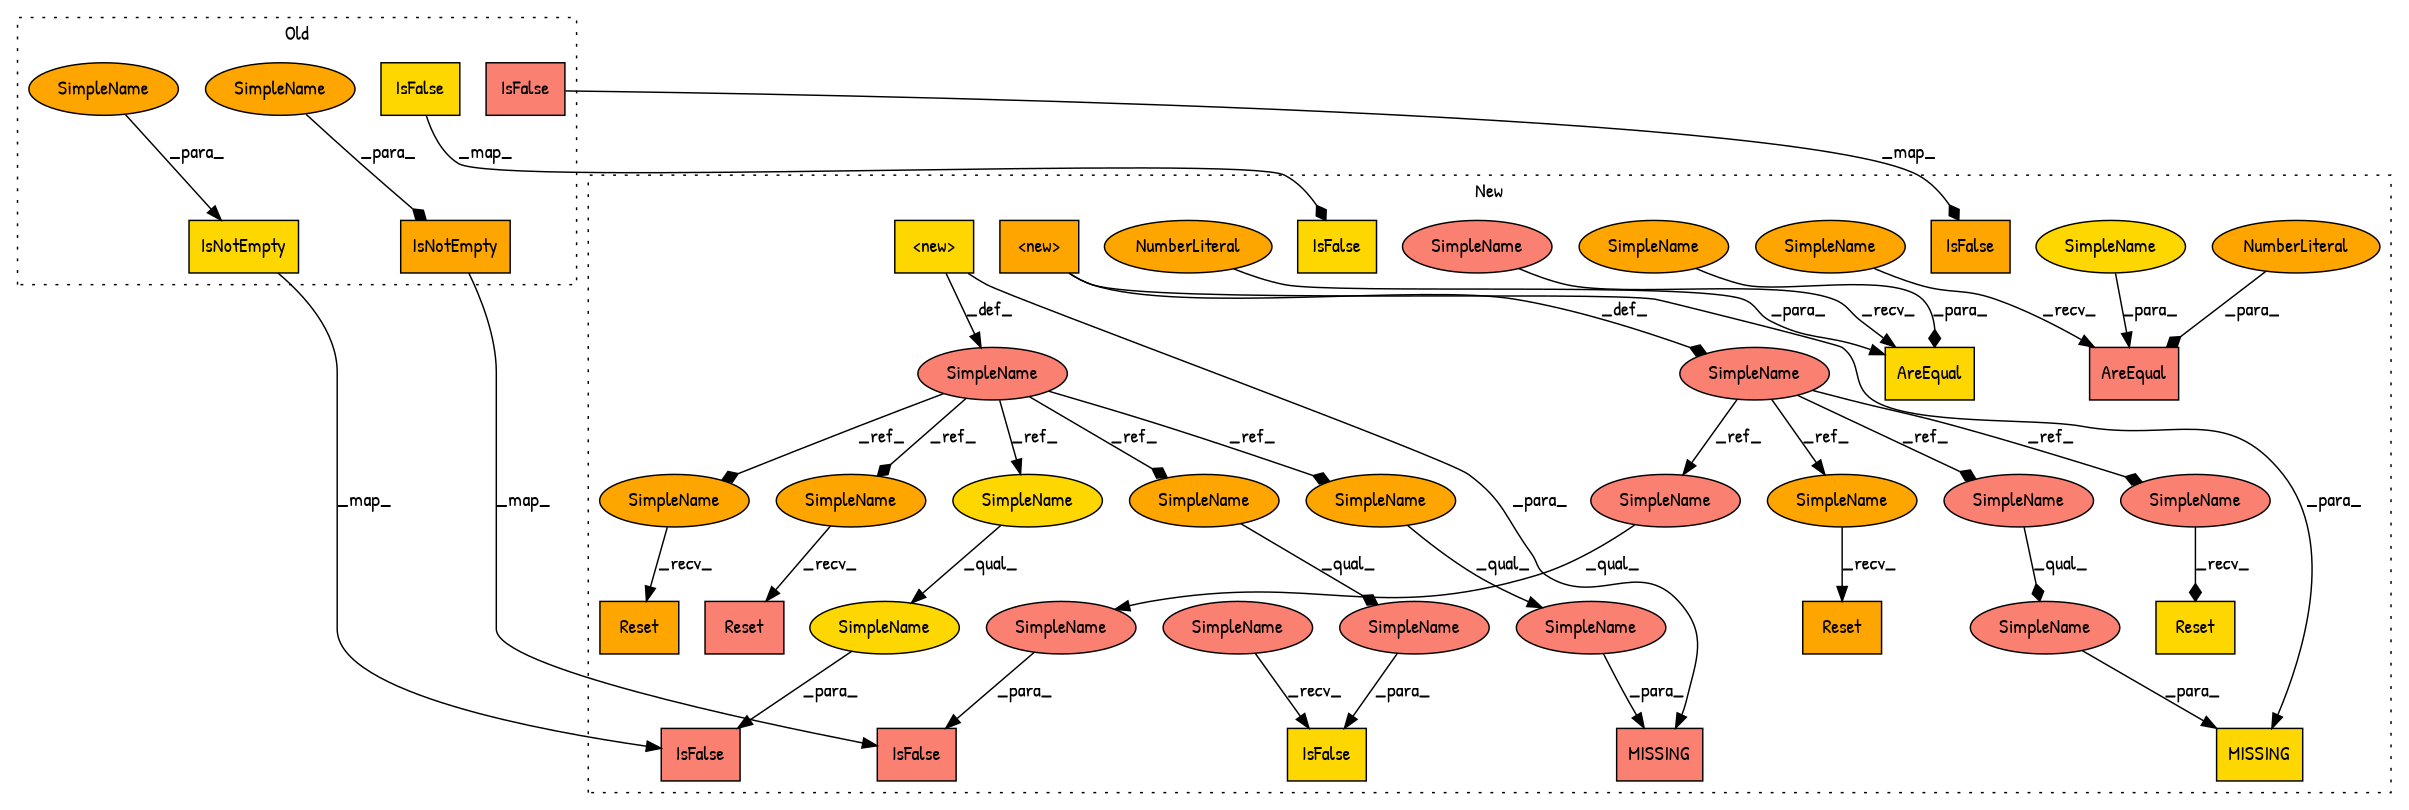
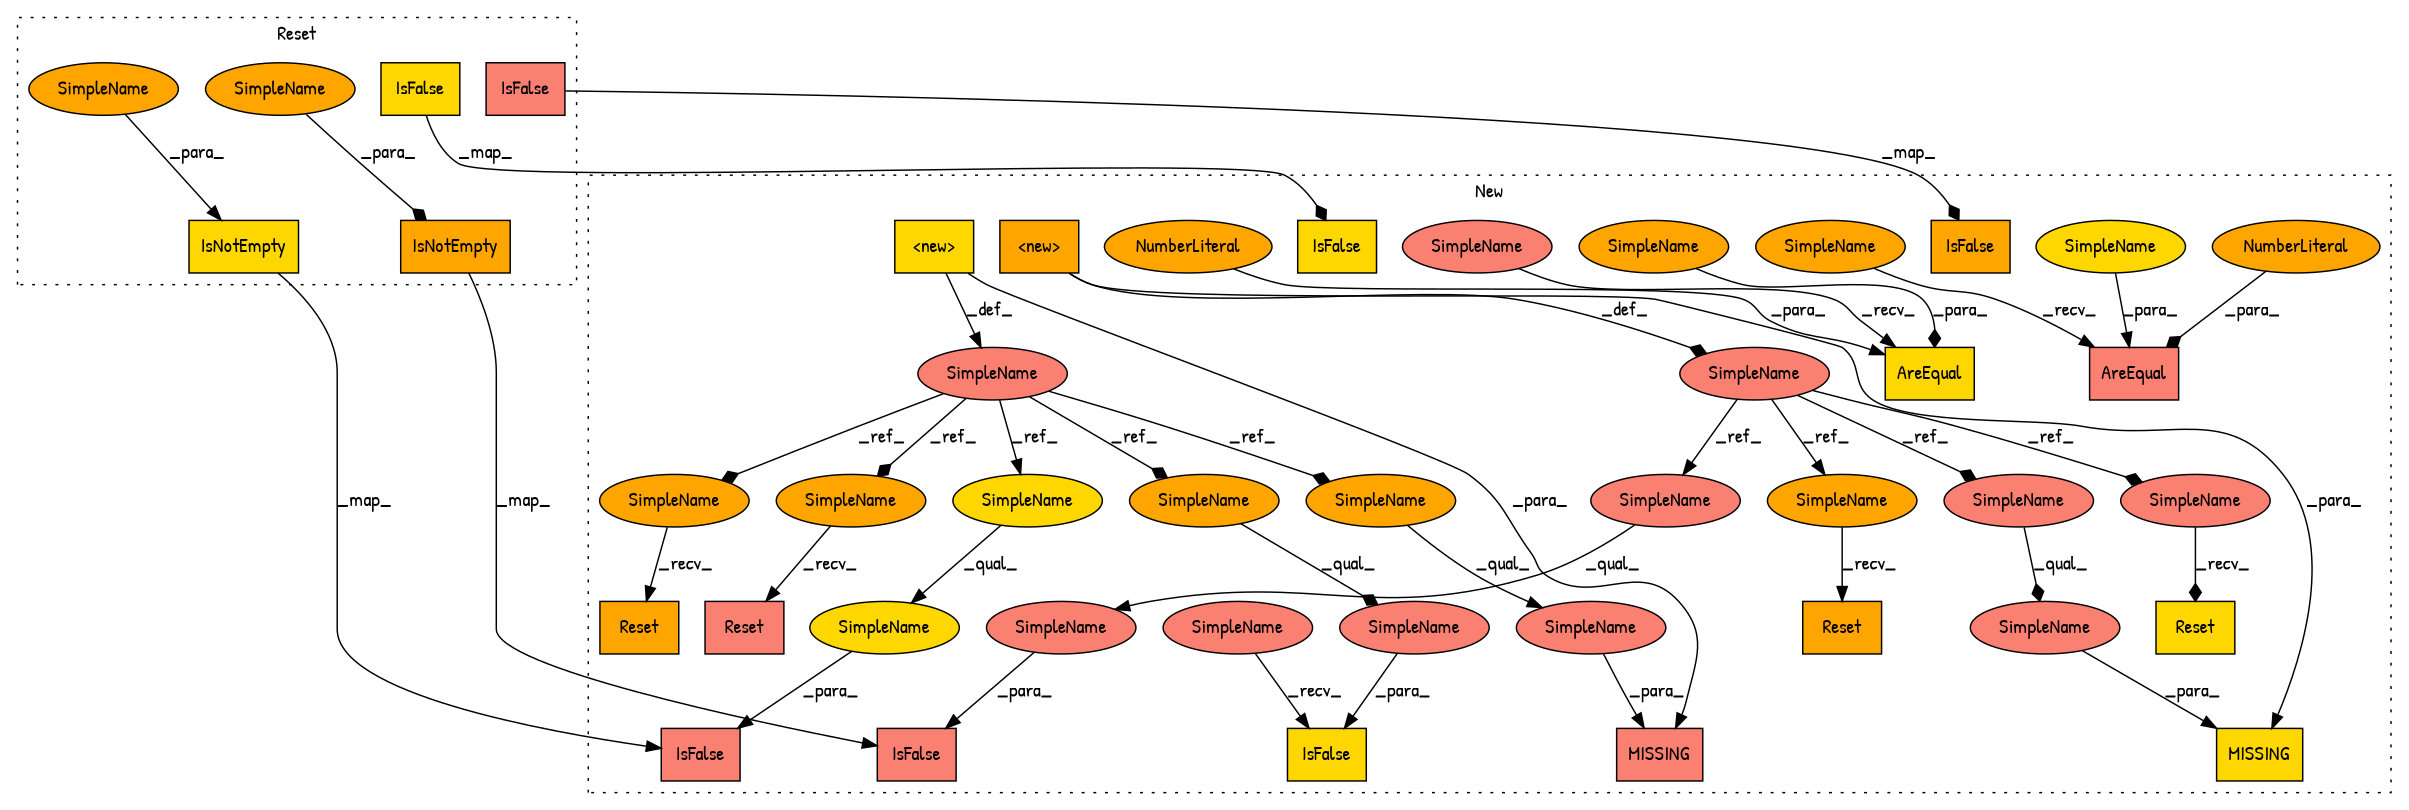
(297, 34) -> (297, 34)
